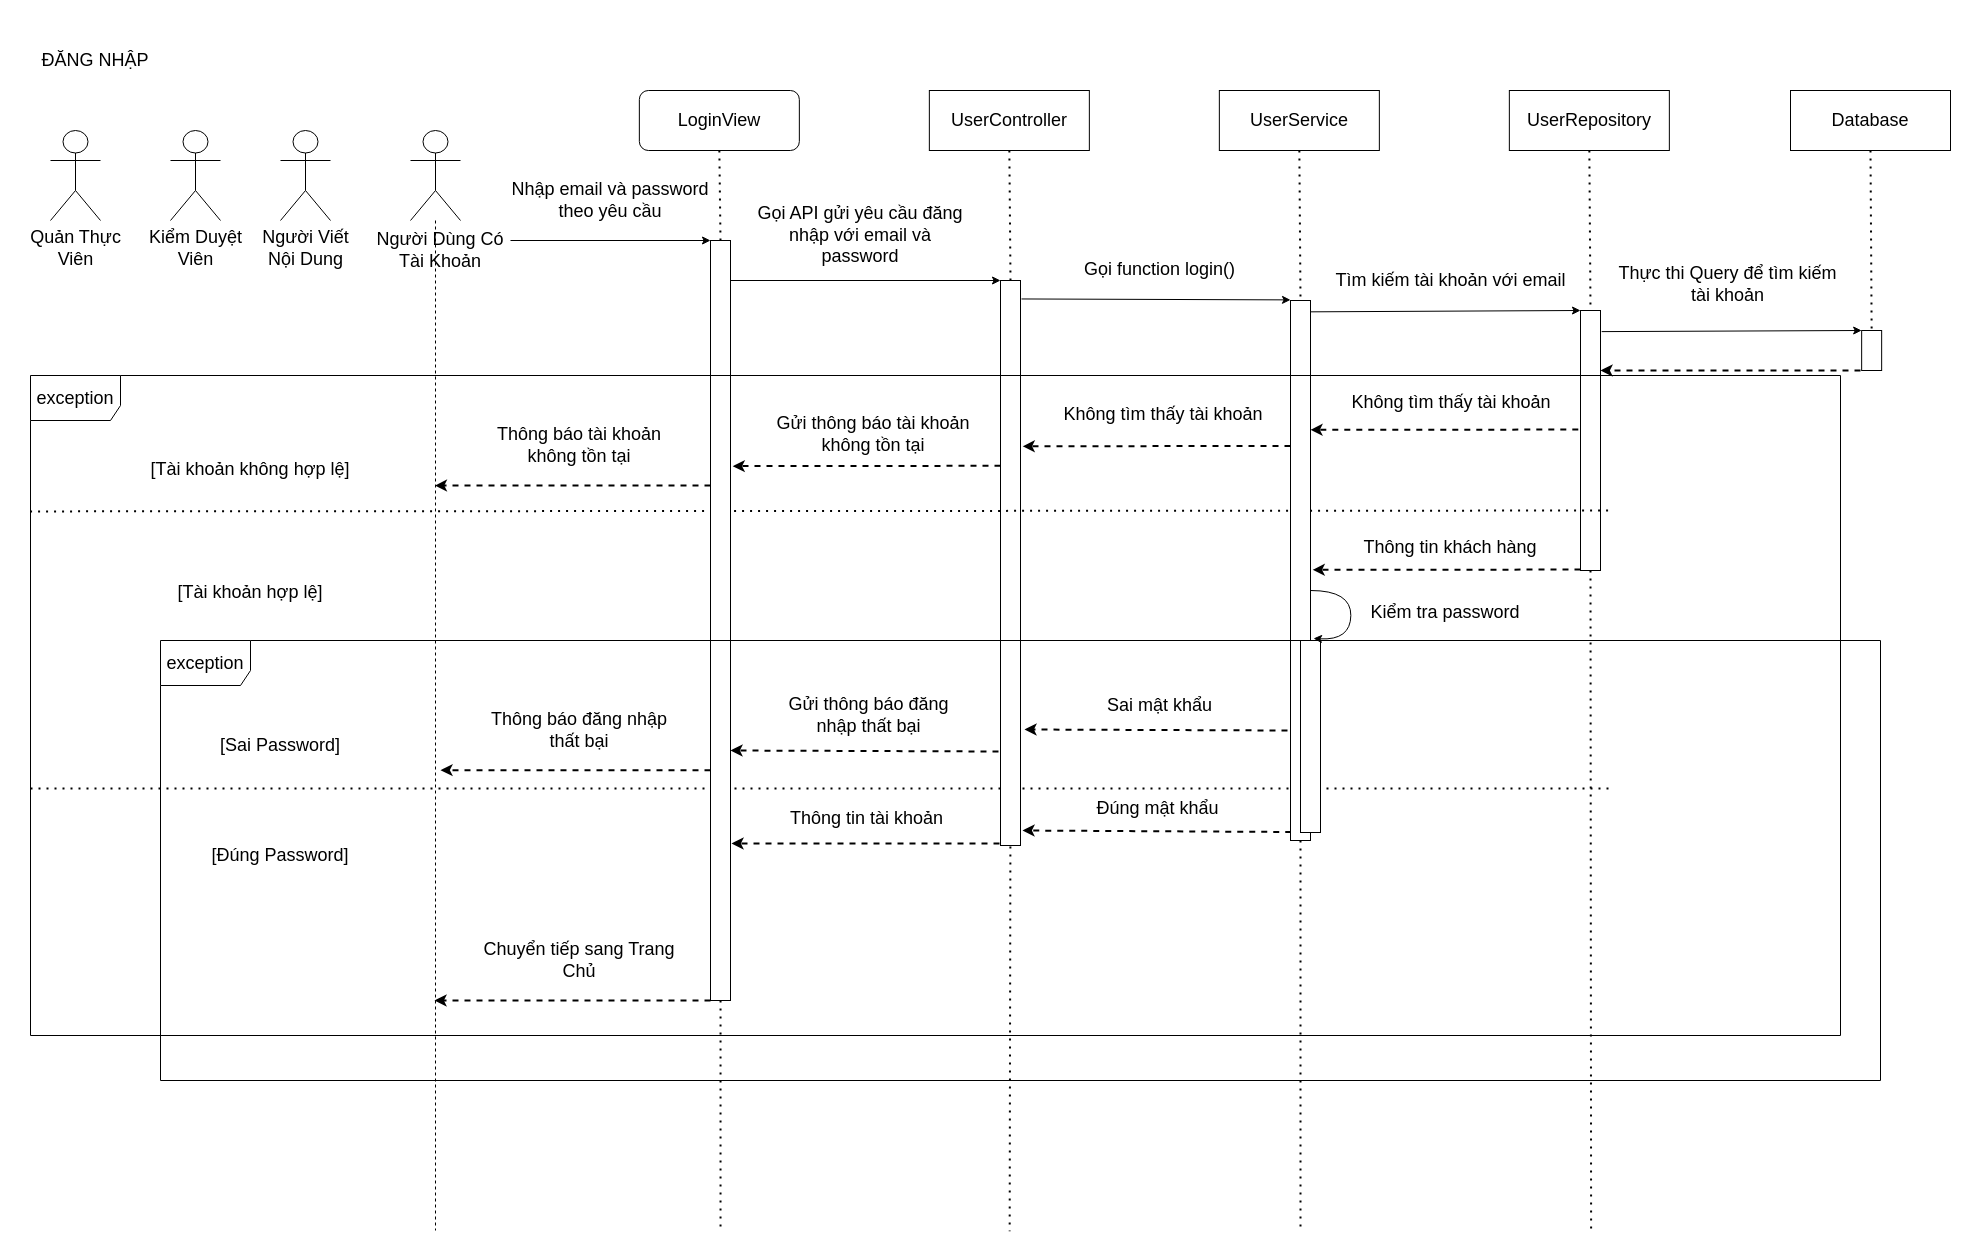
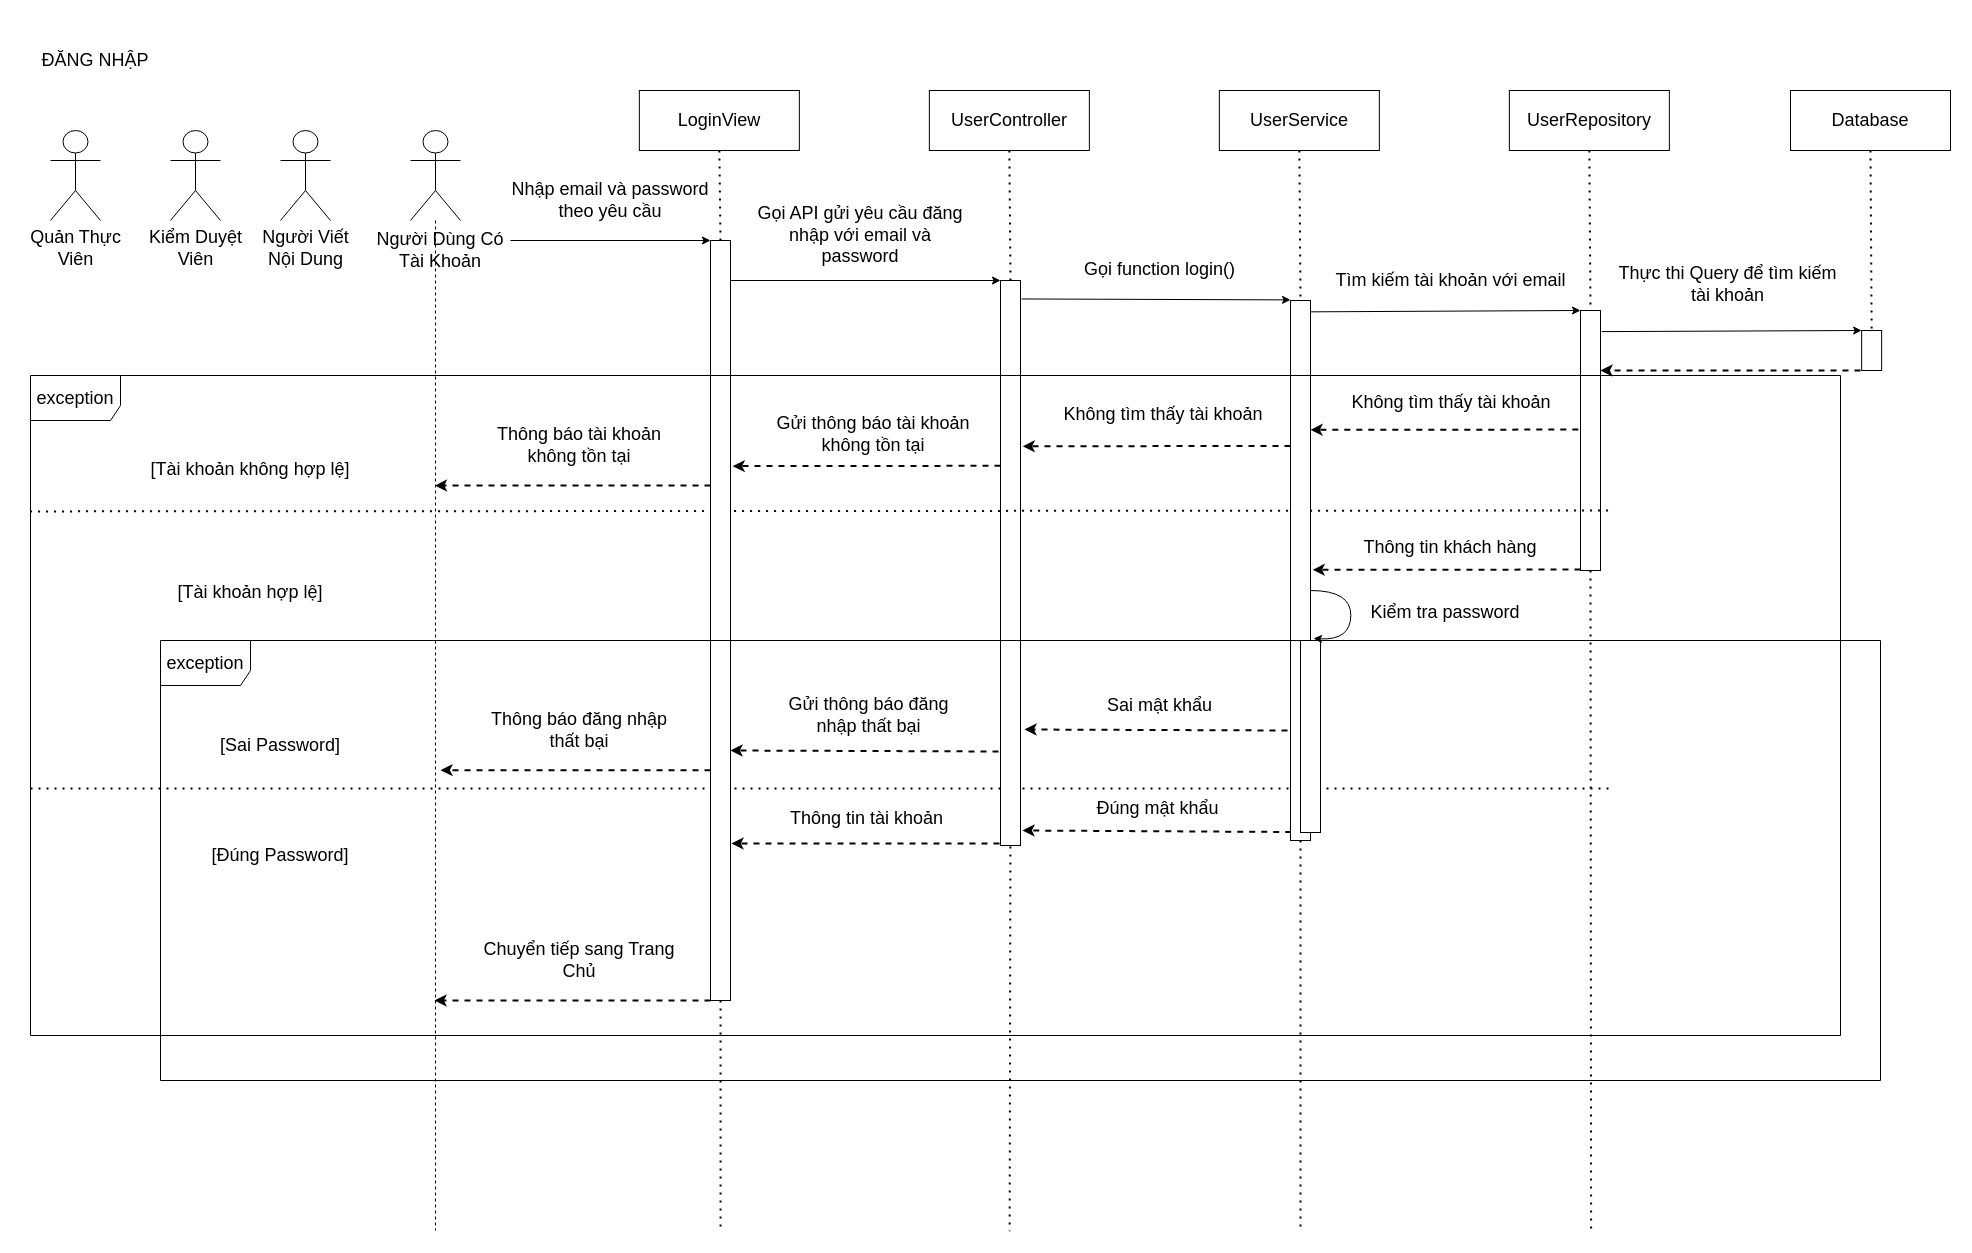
(719, 121) -> (719, 121)
